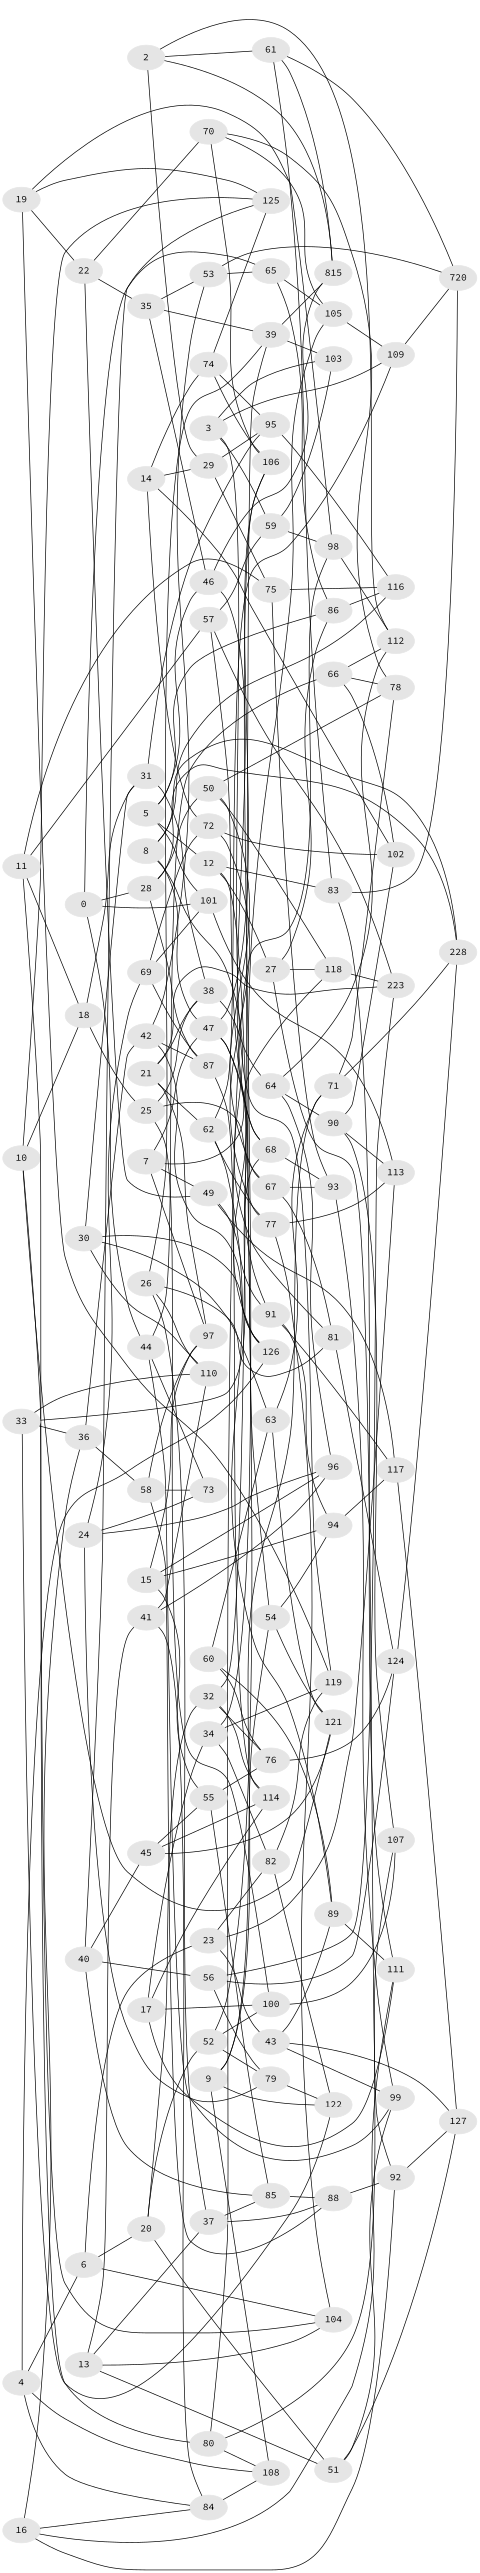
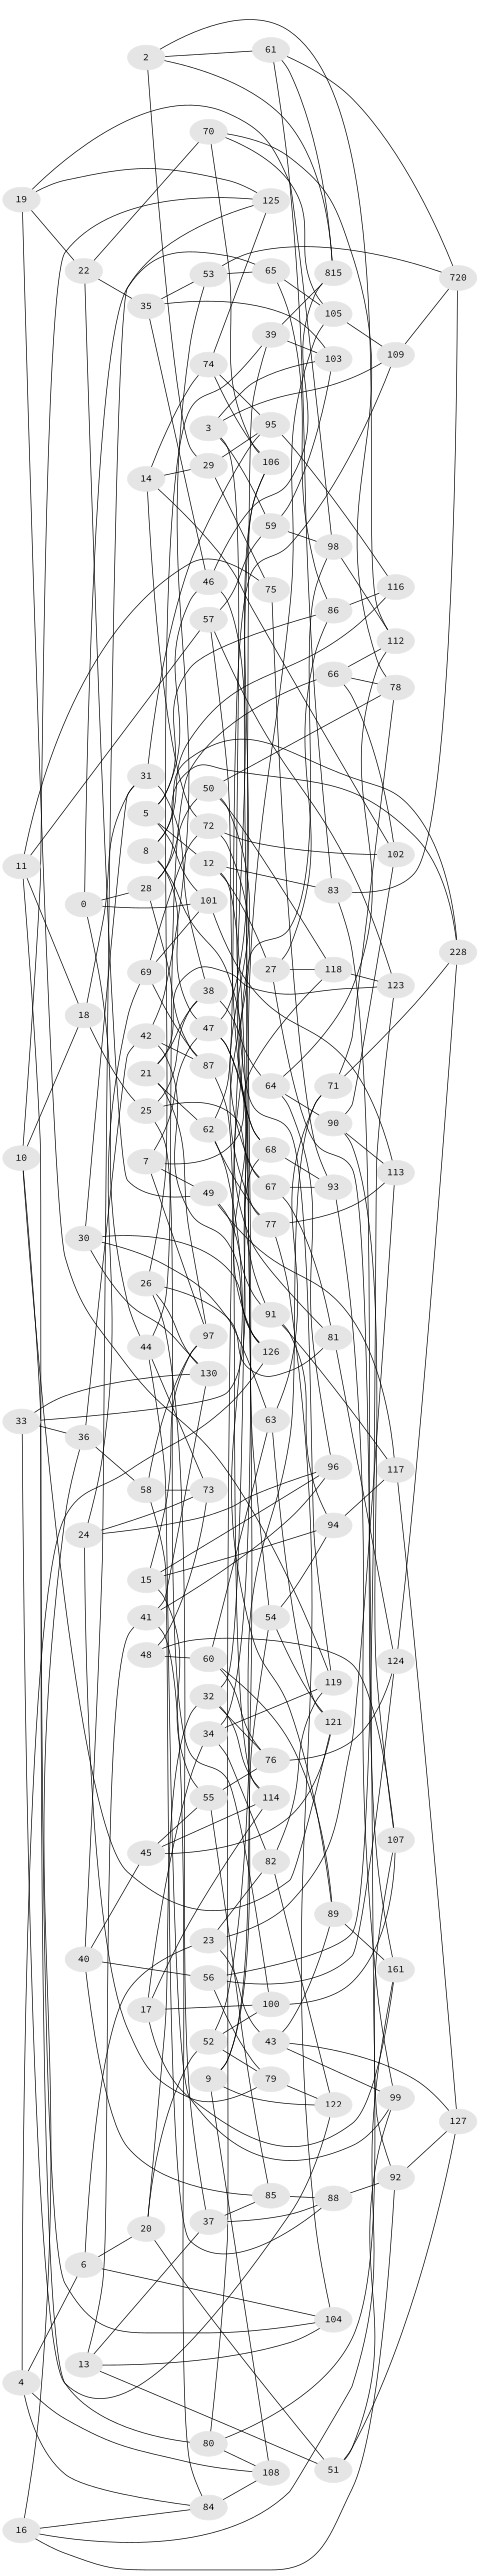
(209, 321) -> (252, 305)
(333, 588) -> none
(396, 986) -> (396, 986)
(209, 1374) -> (209, 1374)
none -> (146, 1655)
(396, 1970) -> (396, 1970)
